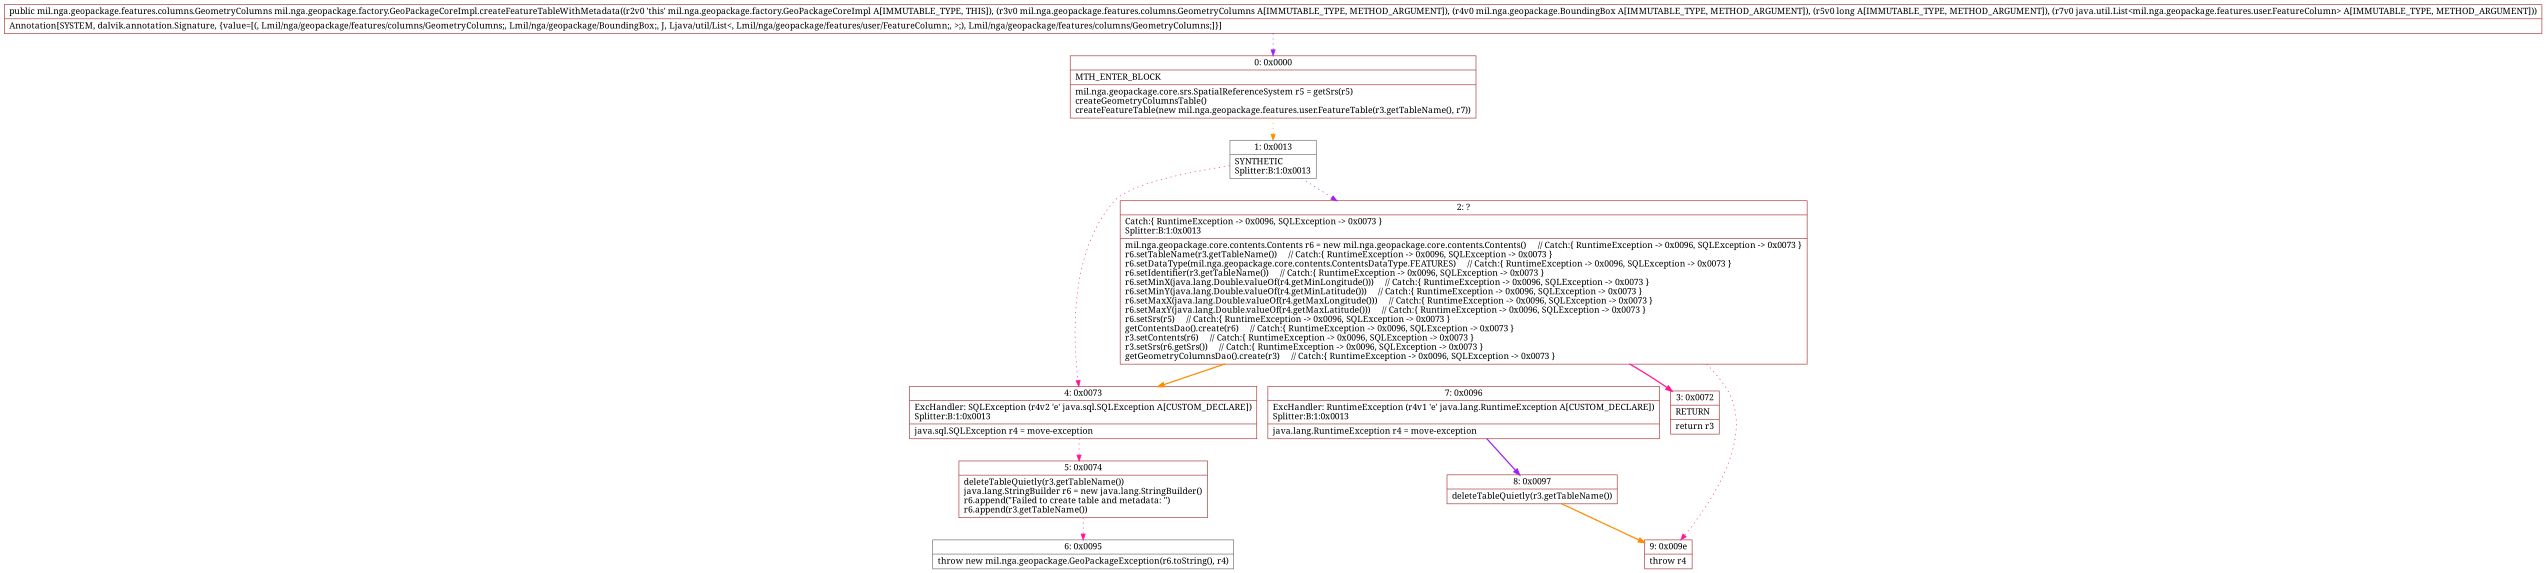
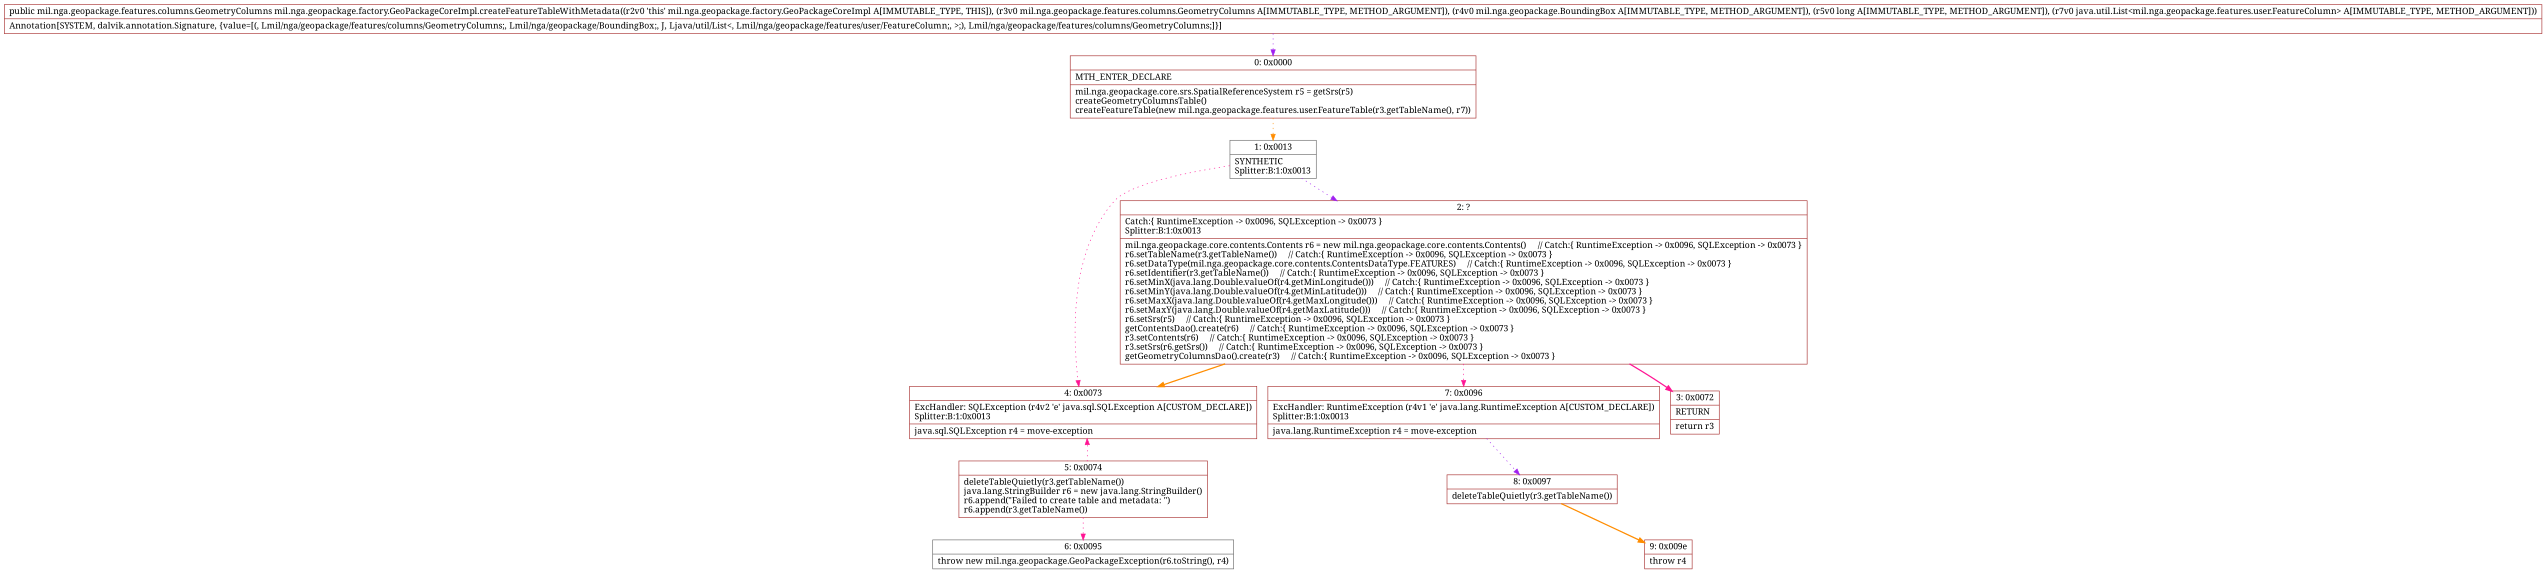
(1118, 77) -> (1124, 77)
(1079, 447) -> (1087, 453)
(1732, 451) -> (1464, 372)
(1501, 454) -> (1501, 454)
